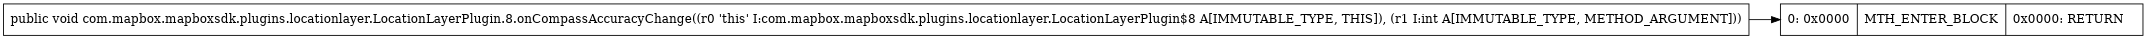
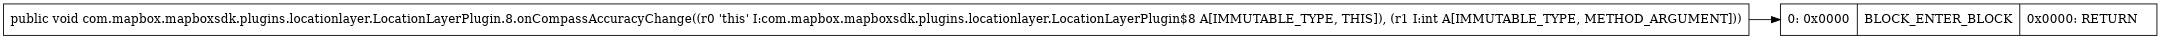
(1932, 19) -> (1939, 19)
